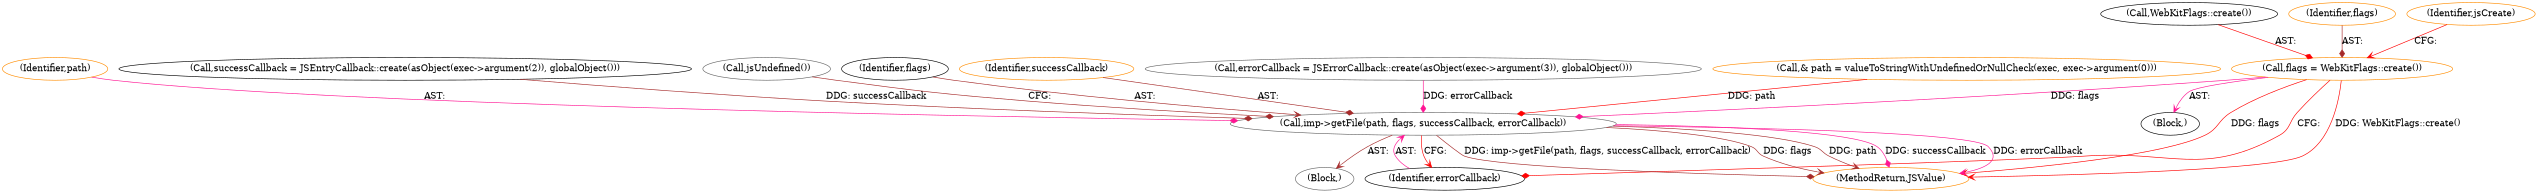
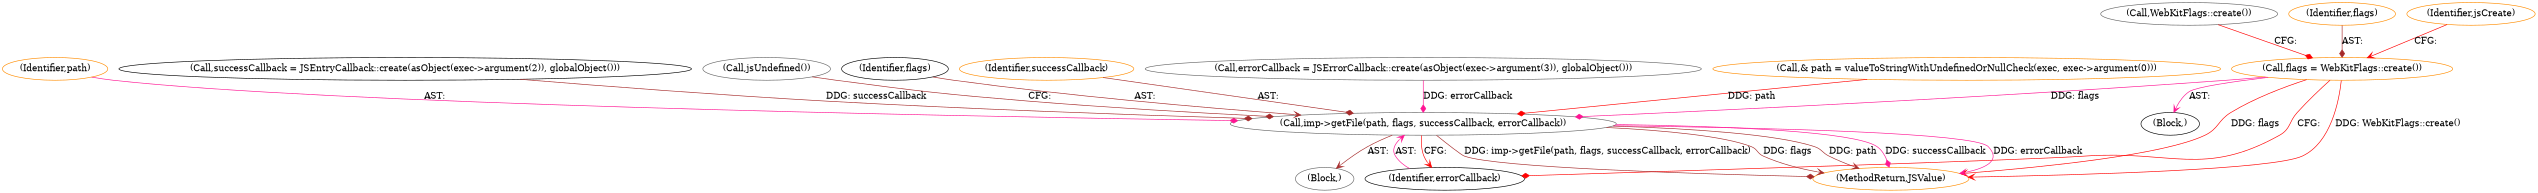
(2189, 14) -> (2189, 14)
(2287, 41) -> (2287, 41)
